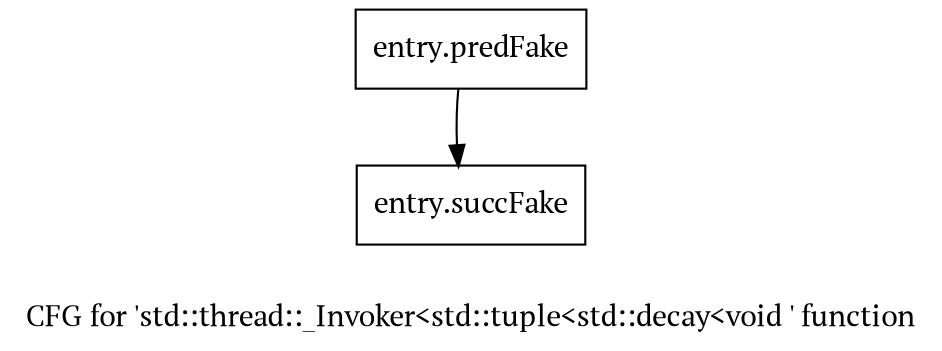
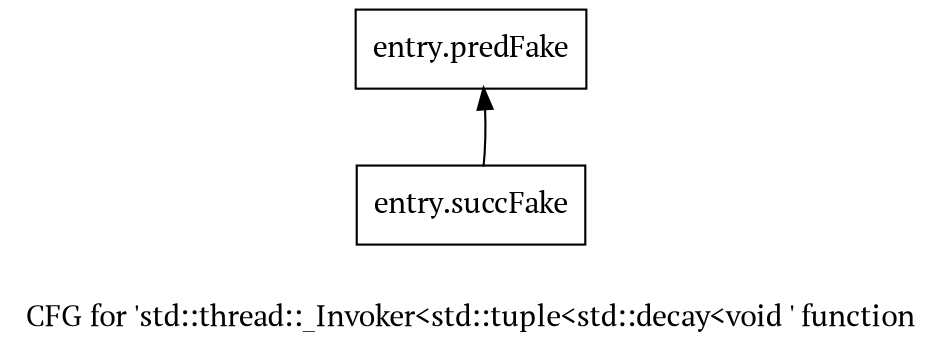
(457, 117) -> (485, 138)
